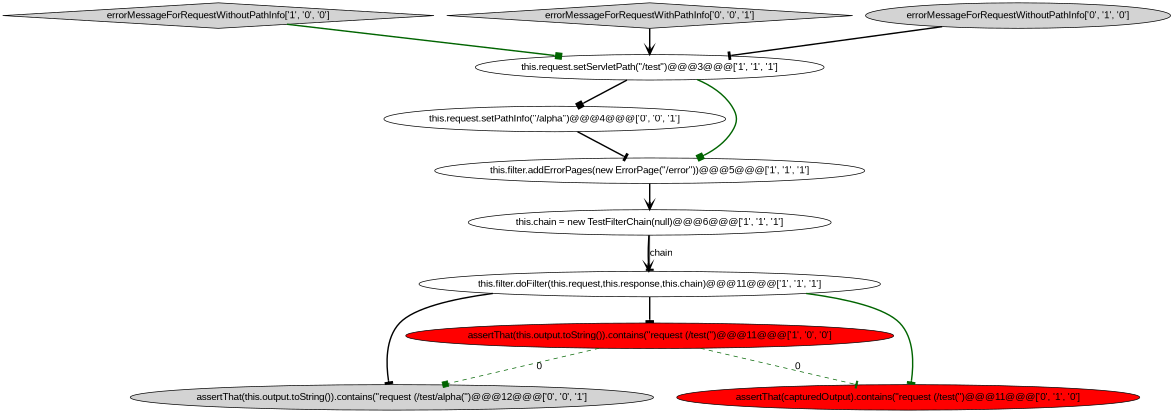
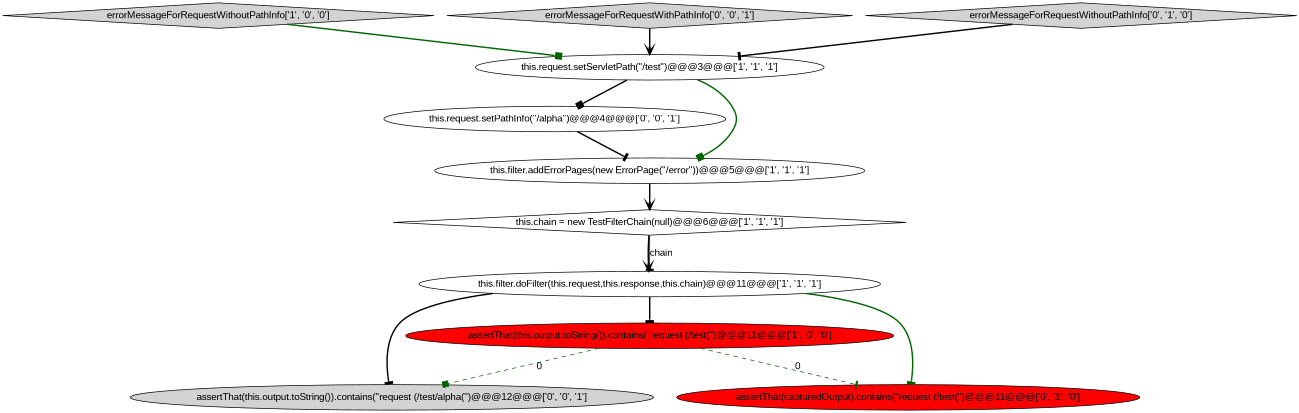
(1018, 16) -> (1081, 16)
(650, 222) -> (650, 222)
